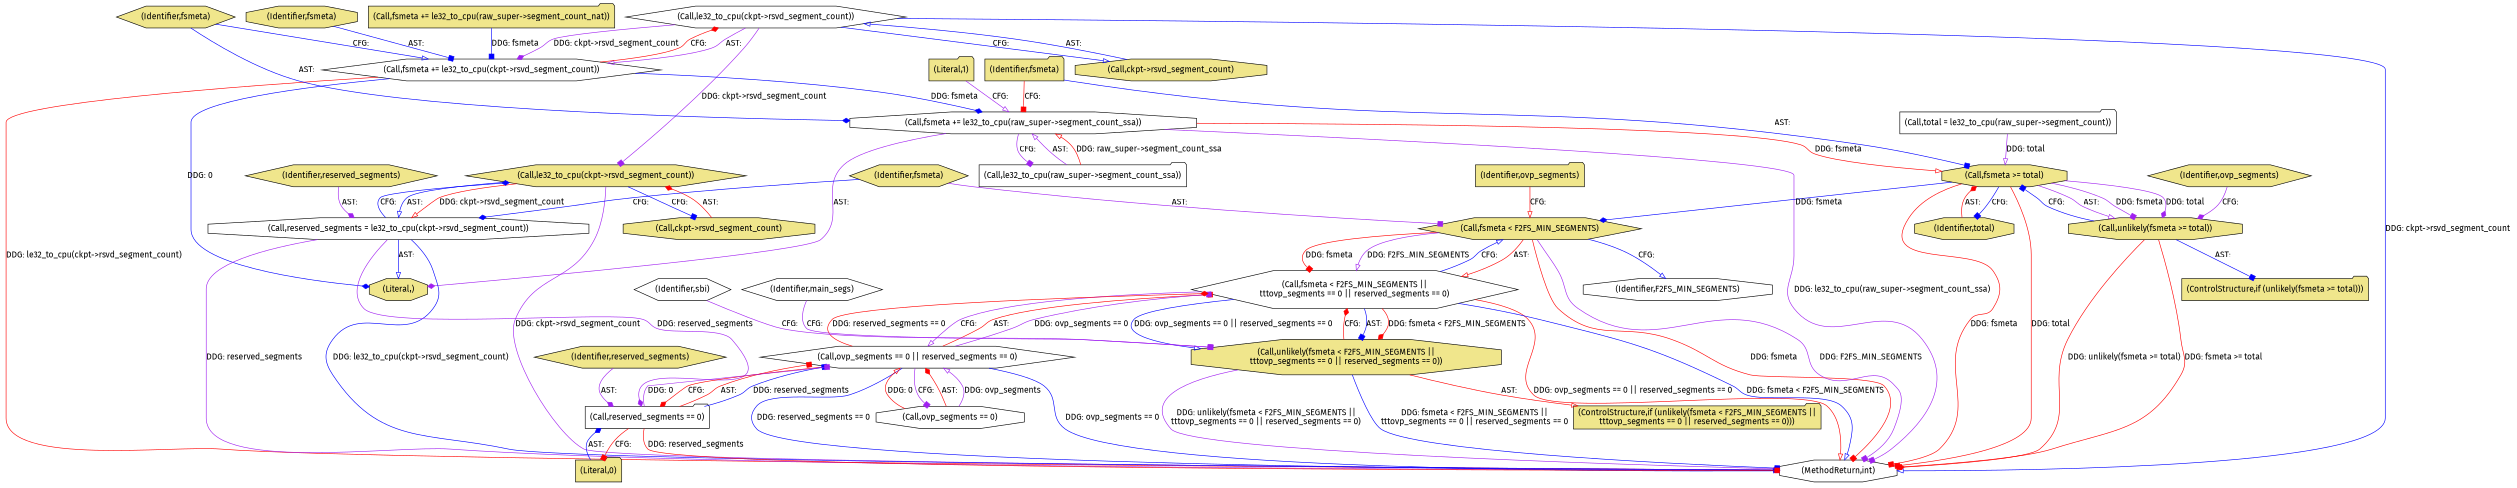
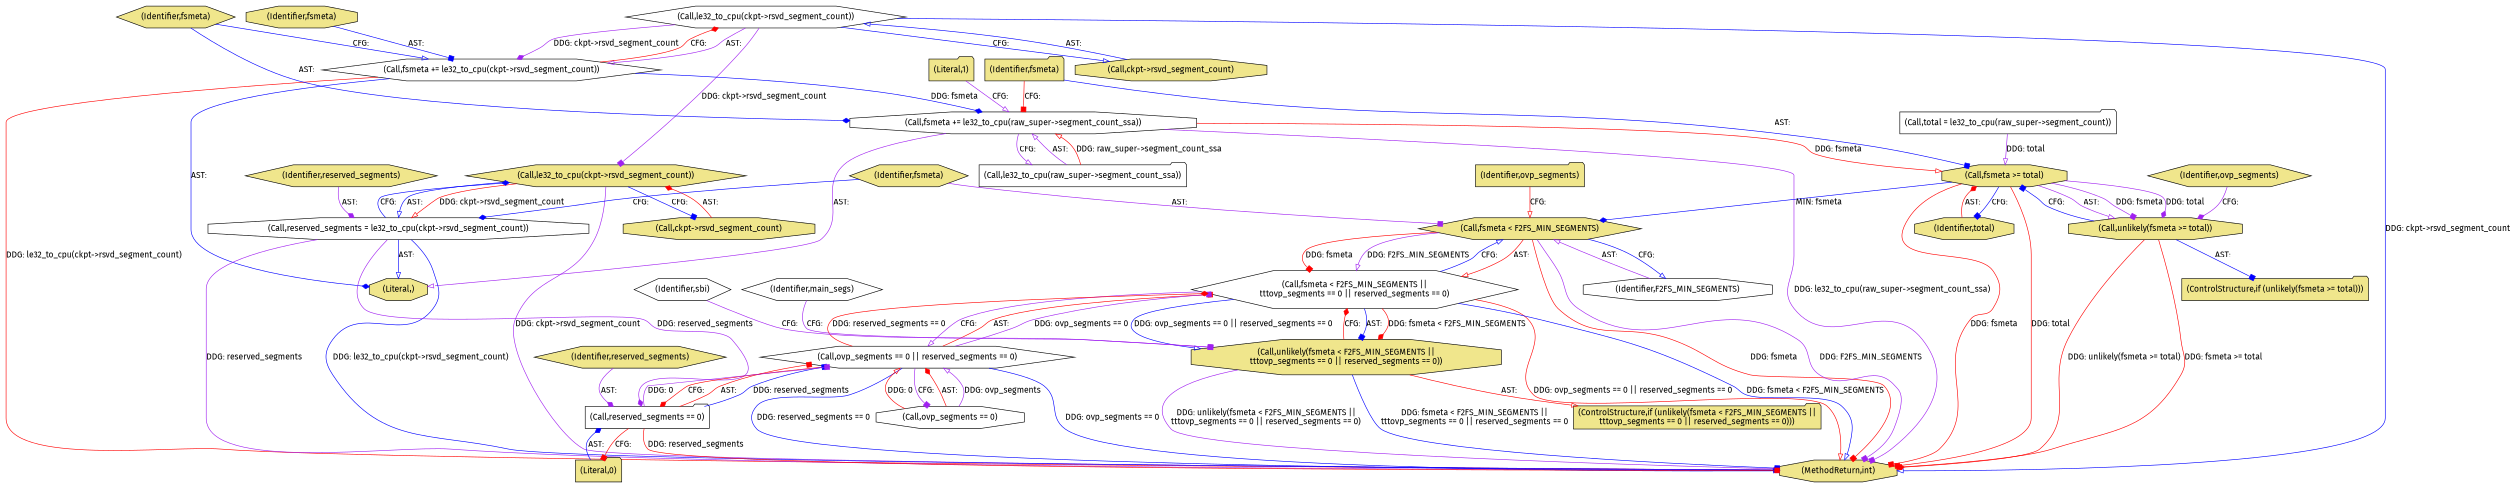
(492, 17) -> none
(1017, 149) -> (1017, 149)
(200, 176) -> (200, 176)
(1819, 202) -> (1819, 202)
(723, 257) -> (723, 257)
none -> (1605, 261)
(1838, 471) -> (1838, 471)
